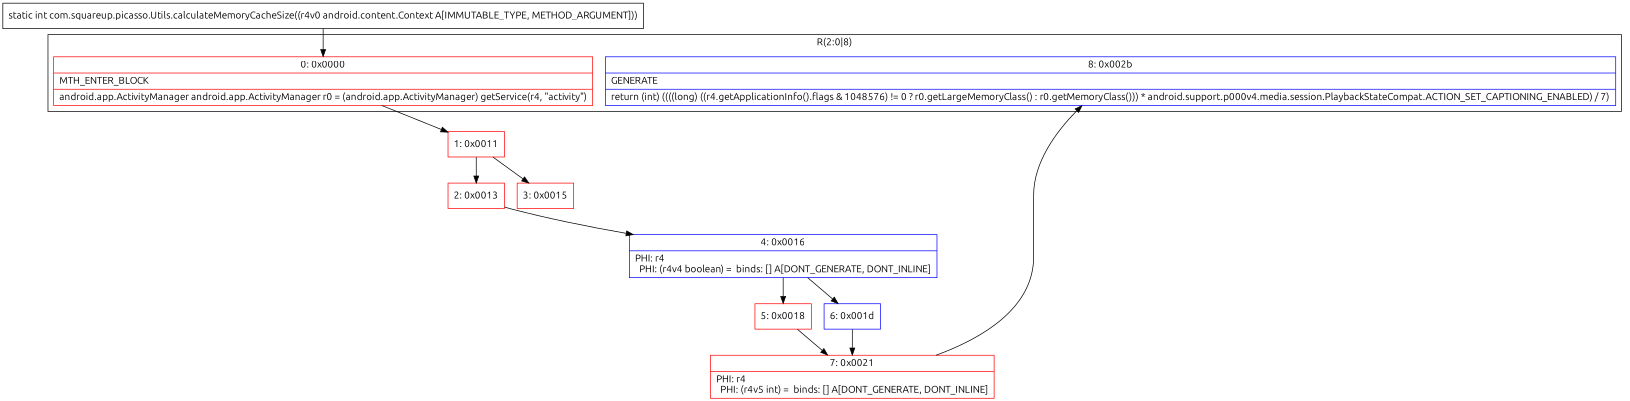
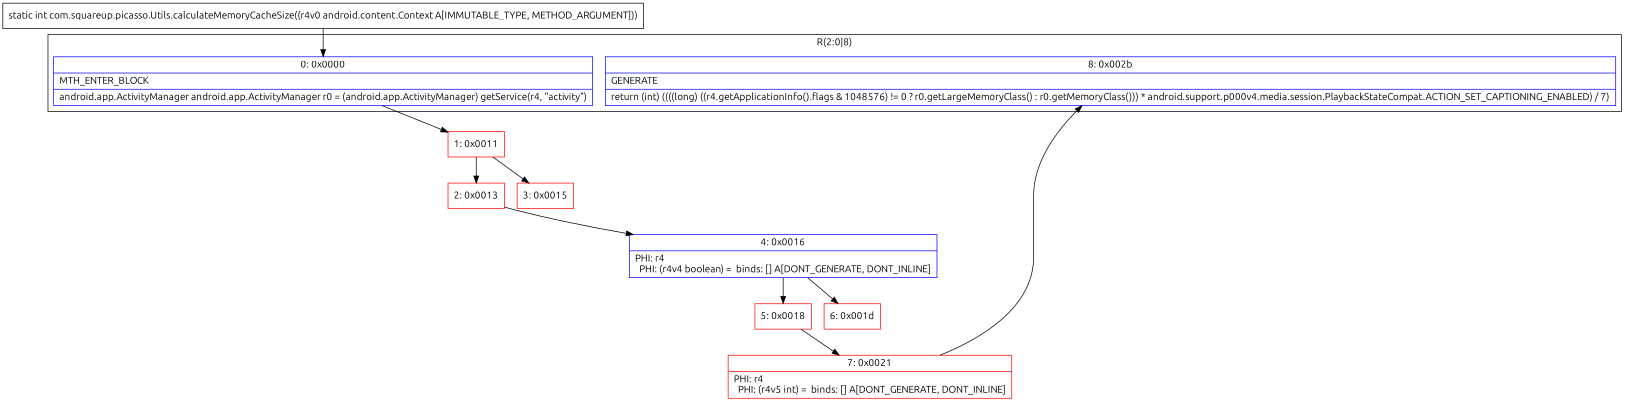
(323, 81) -> (323, 81)
(852, 316) -> (852, 316)
(852, 339) -> none
